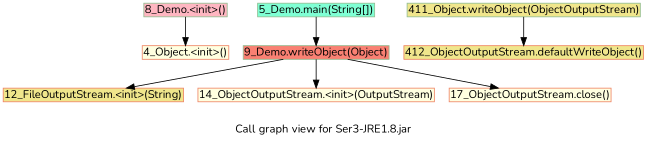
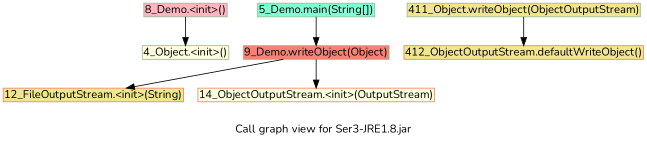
(186, 52) -> (186, 52)
(530, 95) -> none
